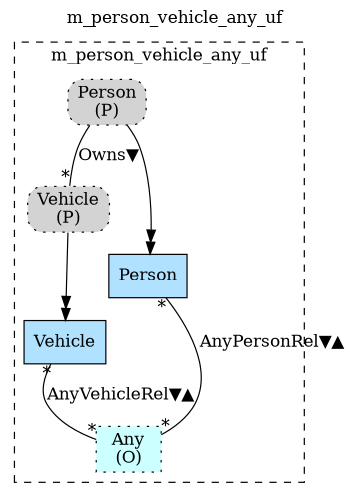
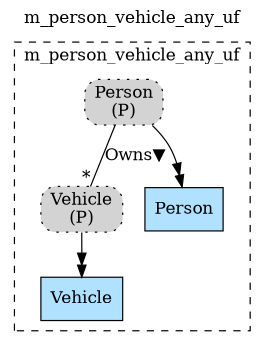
(129, 449) -> none
